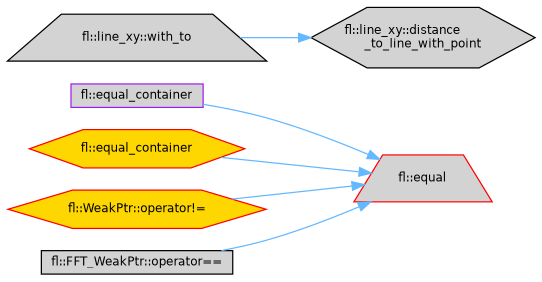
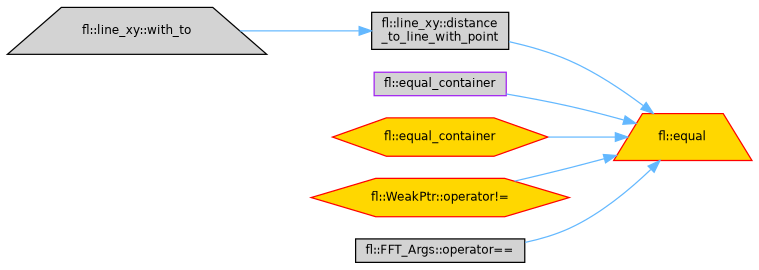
(423, 38) -> (440, 31)
none -> (580, 65)
(423, 178) -> (683, 137)
(137, 262) -> (440, 251)
